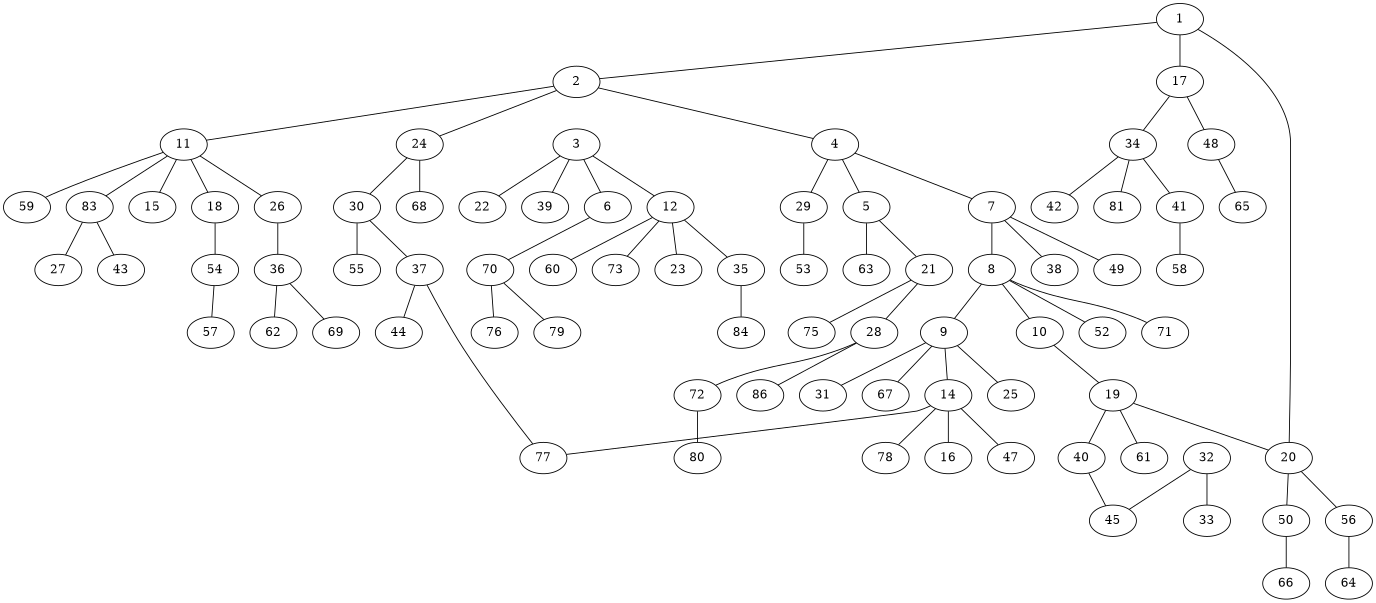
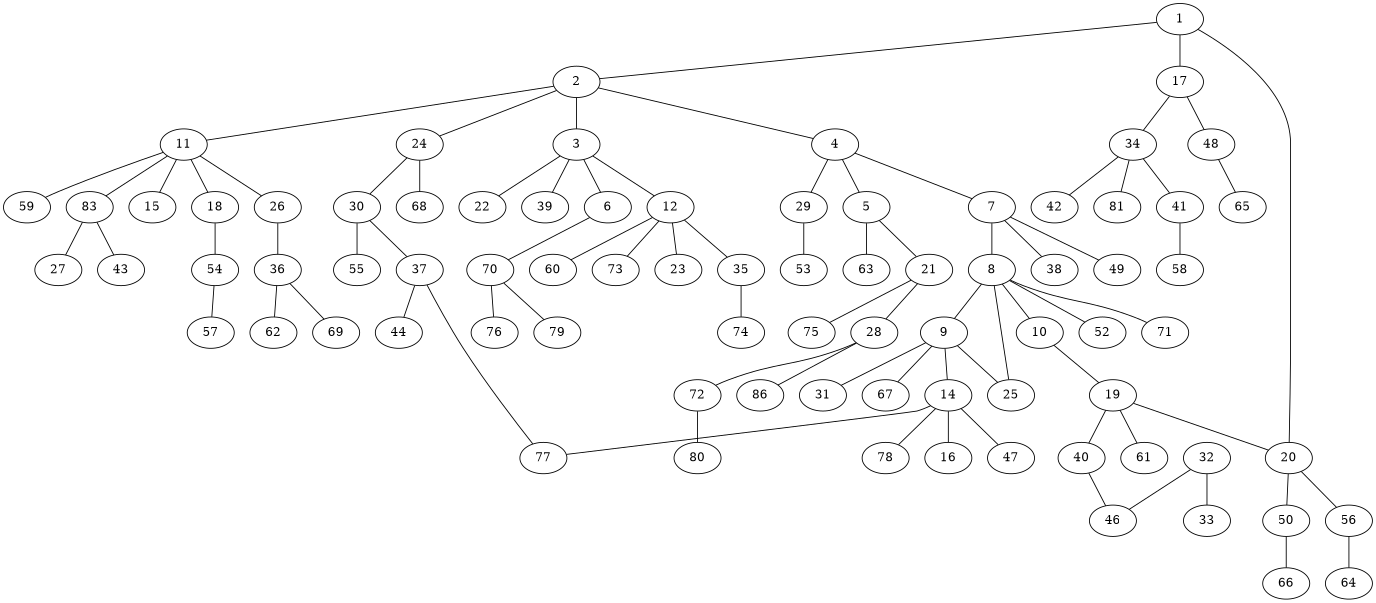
none -> (576, 113)
(741, 333) -> (741, 333)
none -> (1001, 333)
(1113, 521) -> (1113, 521)
